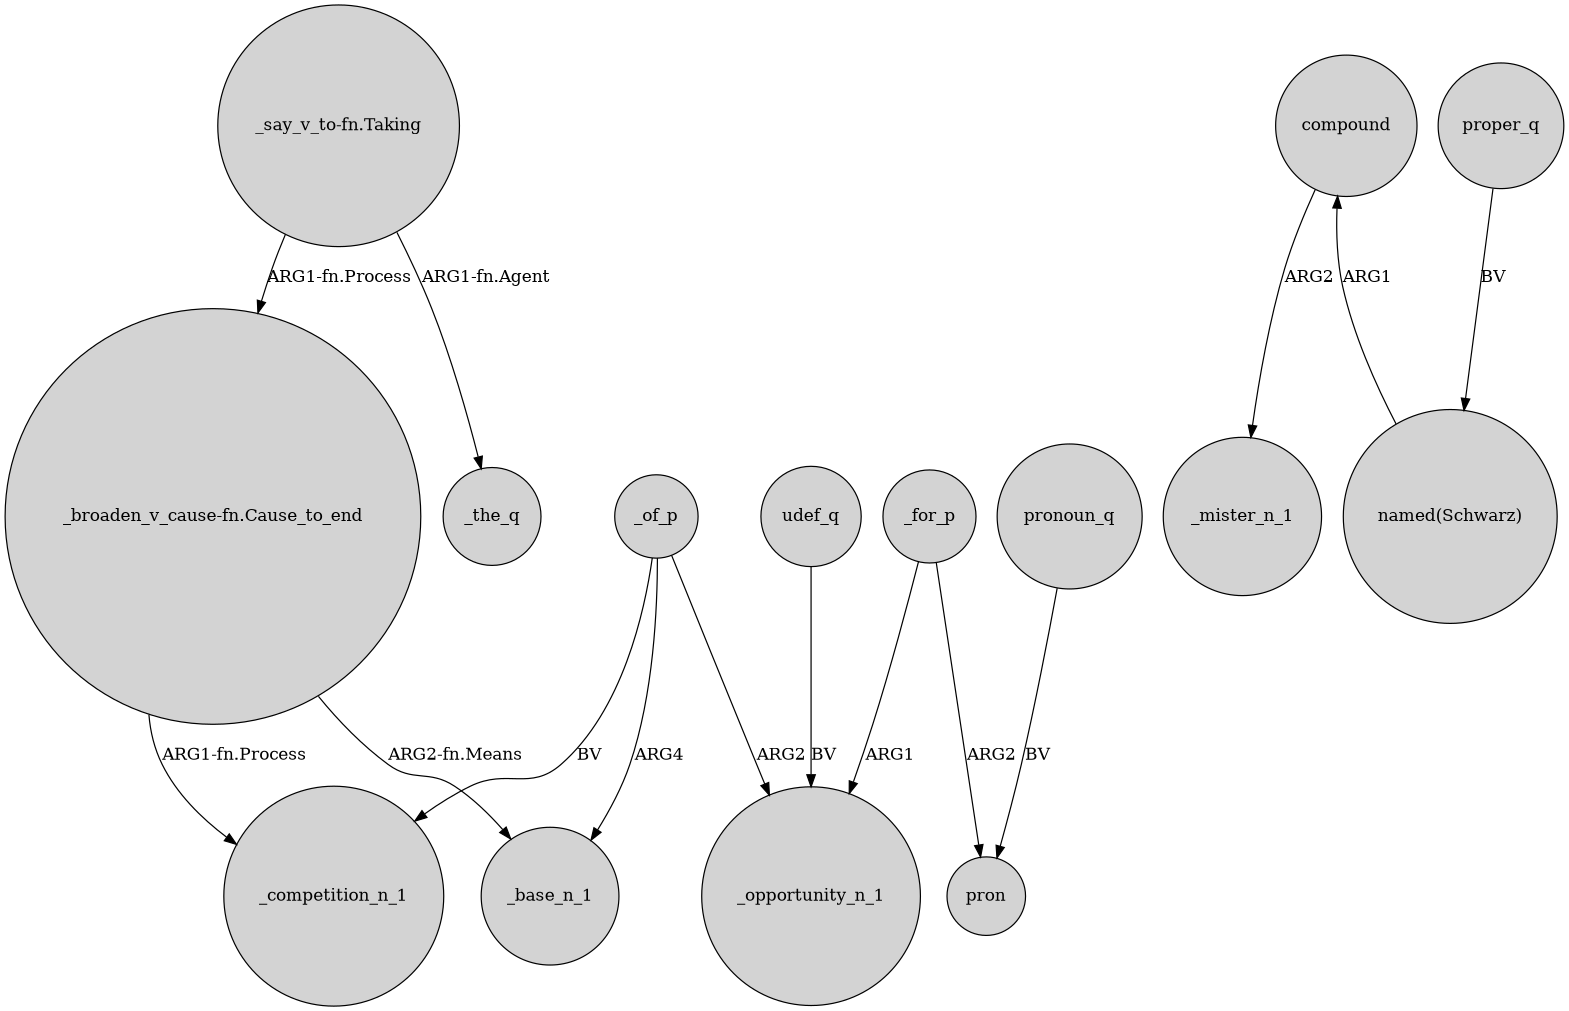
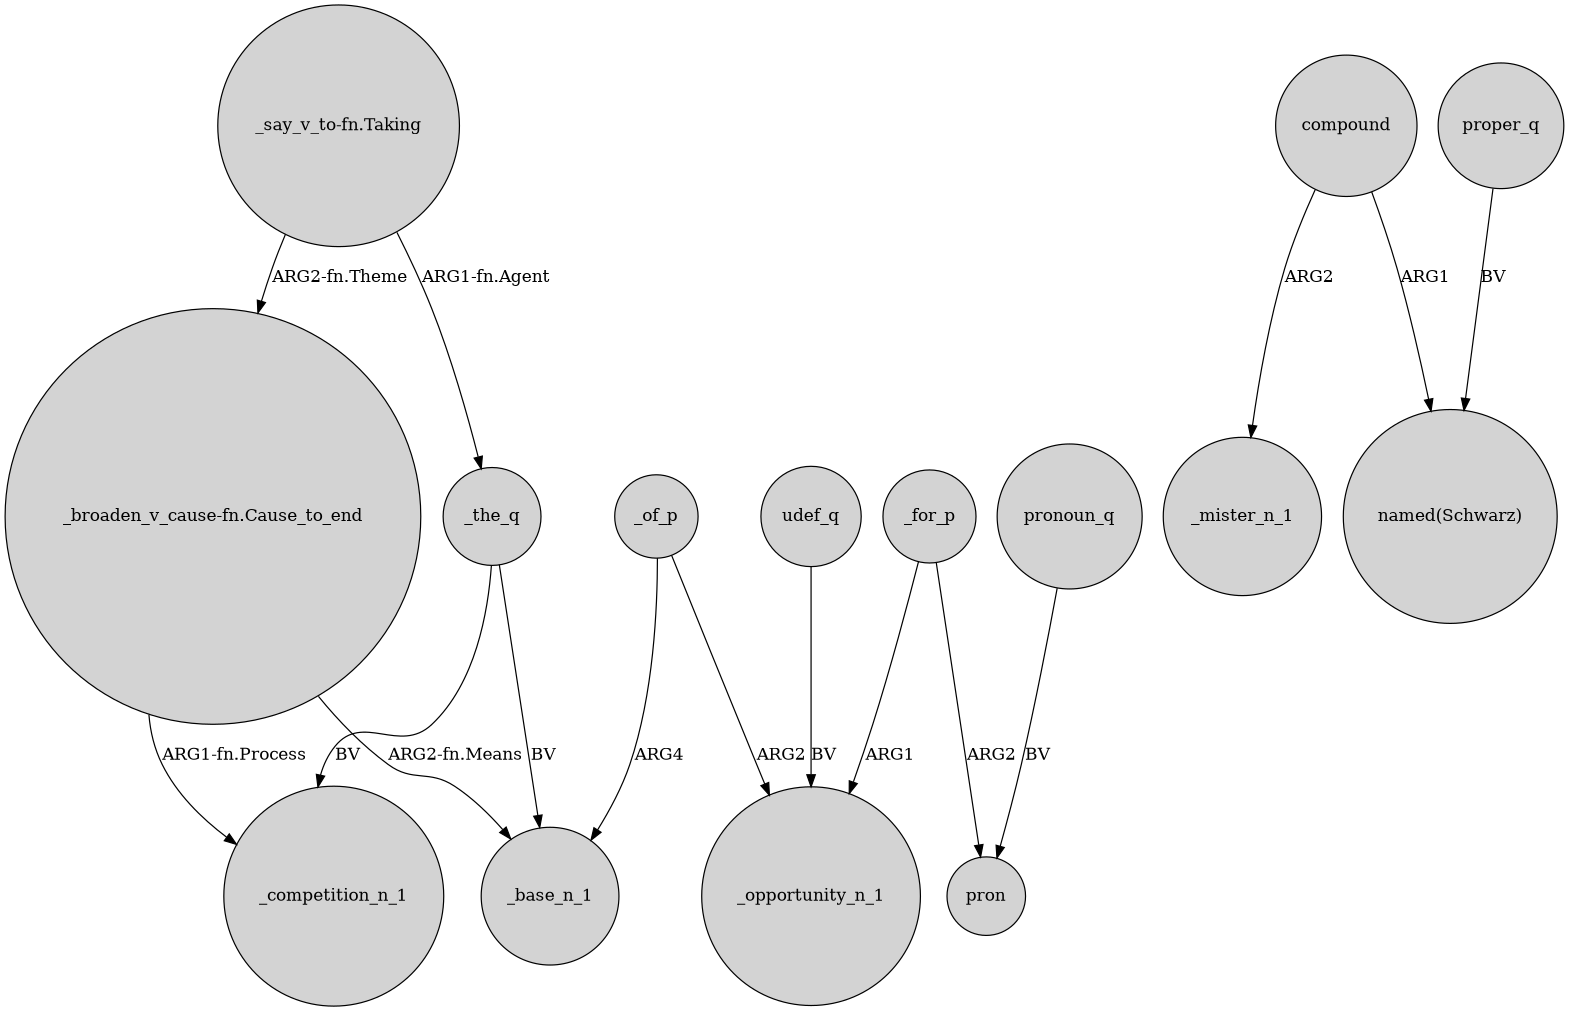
(340, 278) -> (340, 278)
(1352, 320) -> (1404, 294)
none -> (519, 690)
(588, 734) -> (444, 711)
